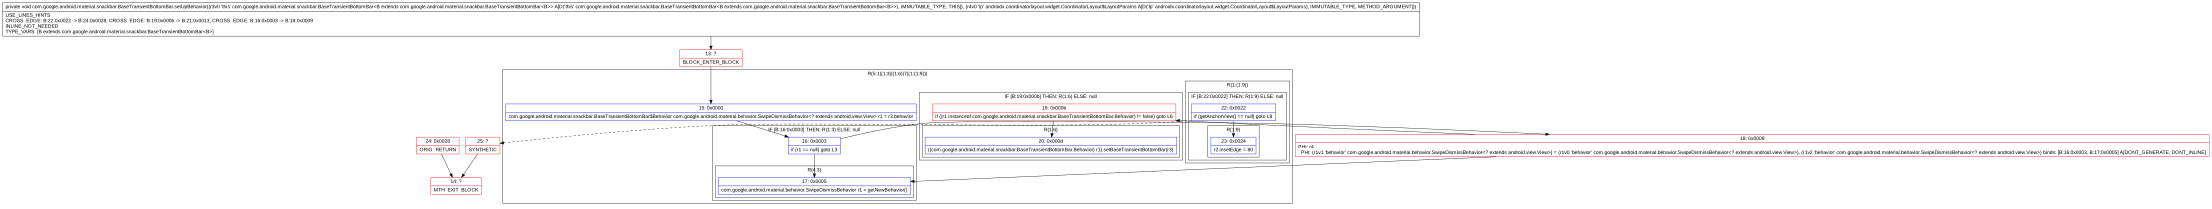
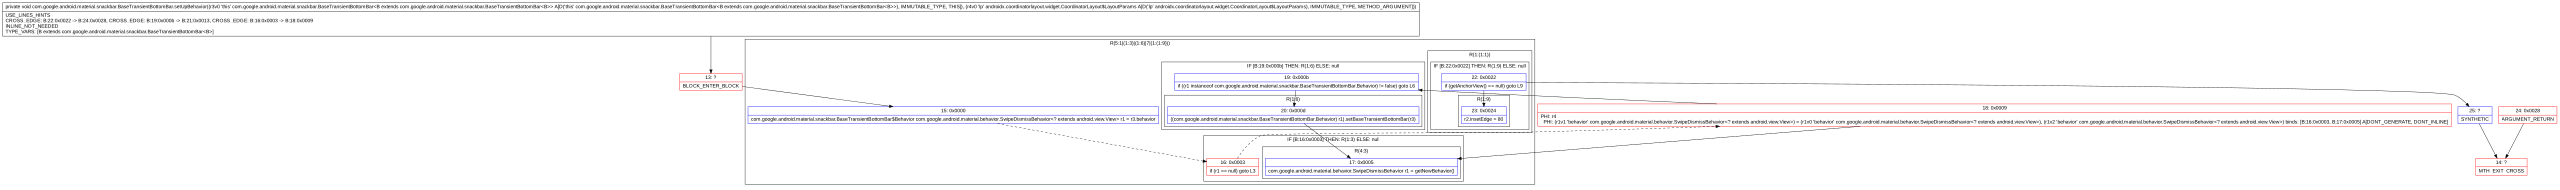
(1238, 85) -> (1480, 55)
(1054, 112) -> (1297, 82)
(1104, 122) -> (1423, 133)
(710, 126) -> (1998, 85)
(761, 128) -> (1100, 142)
(483, 146) -> (2475, 115)
(814, 146) -> (1233, 167)
(438, 150) -> (2528, 119)
(814, 163) -> (1326, 140)
(456, 190) -> (2501, 171)
